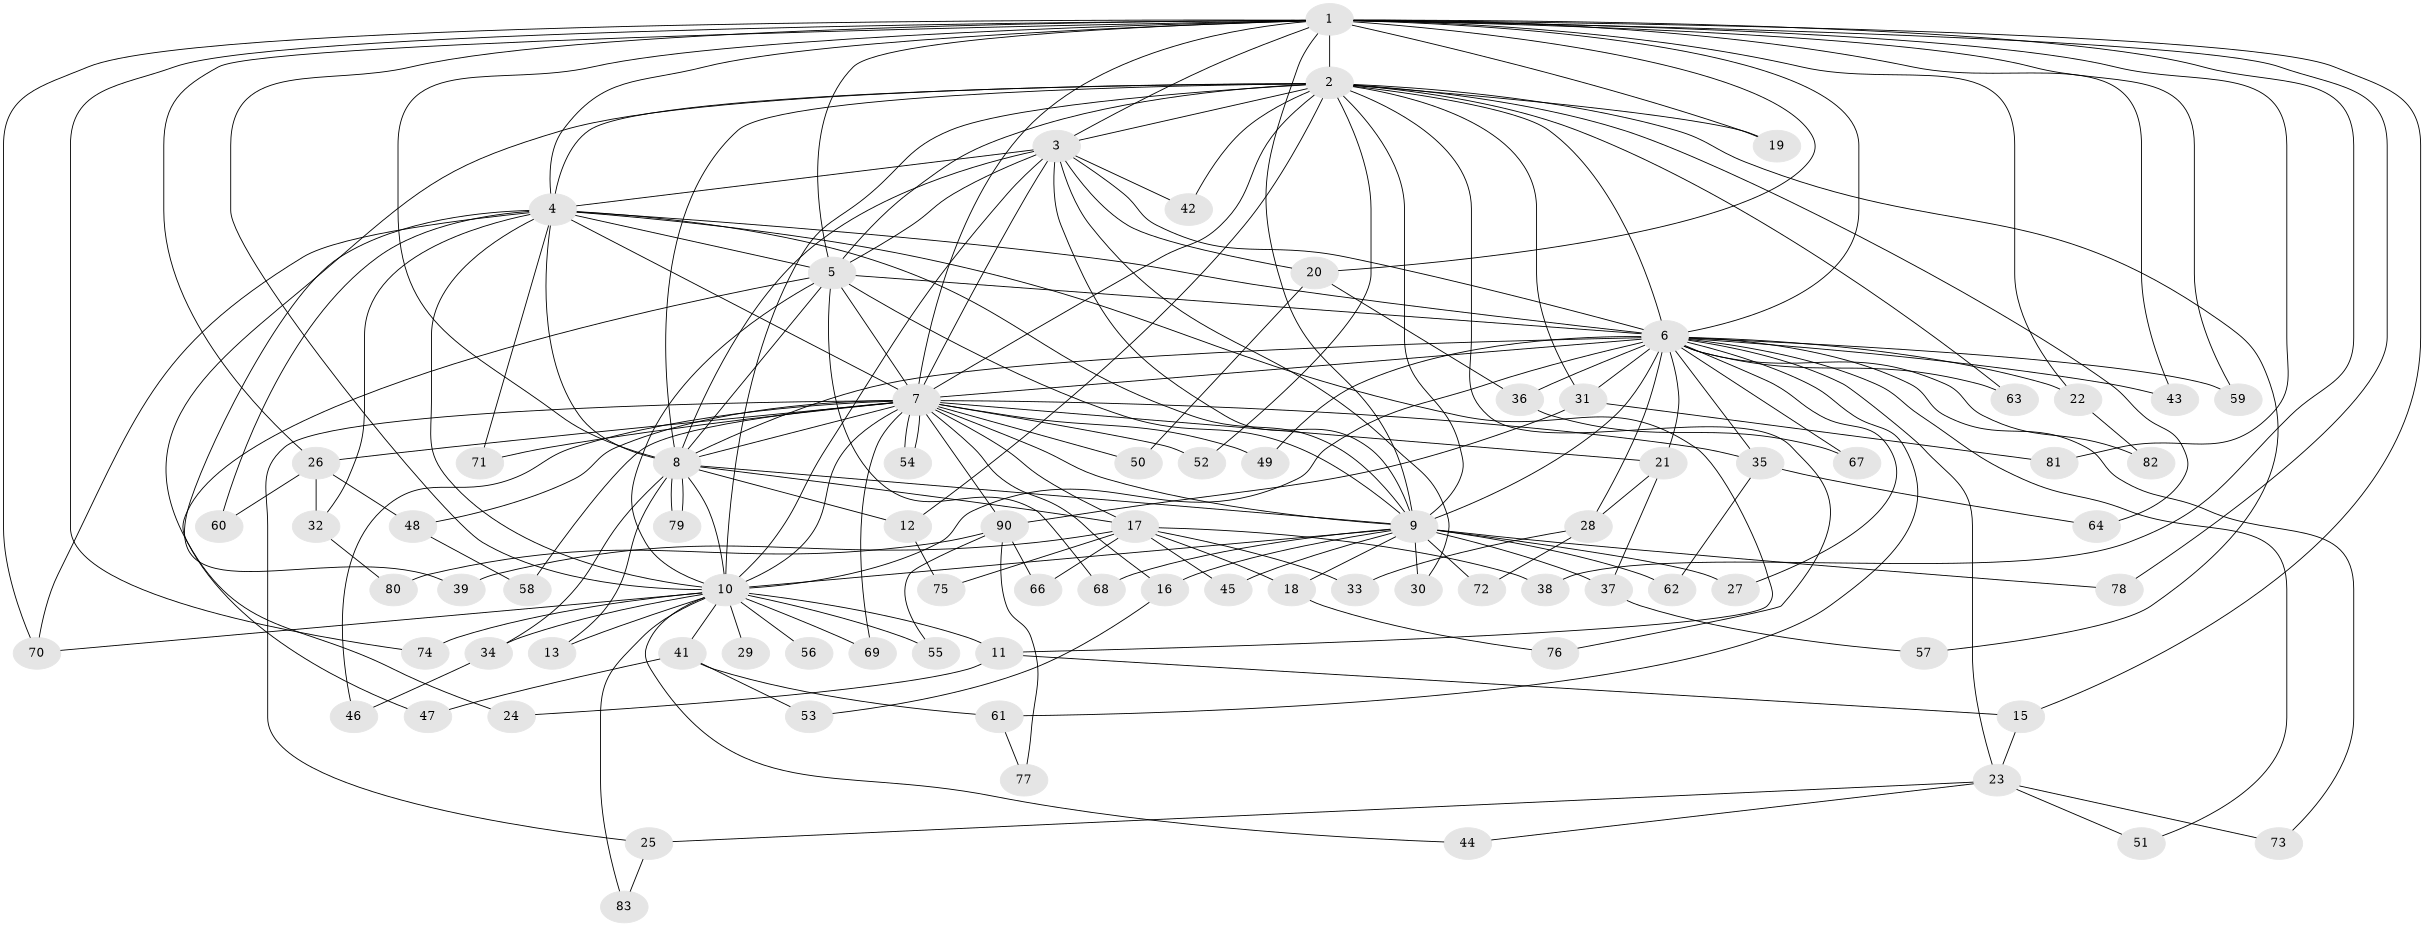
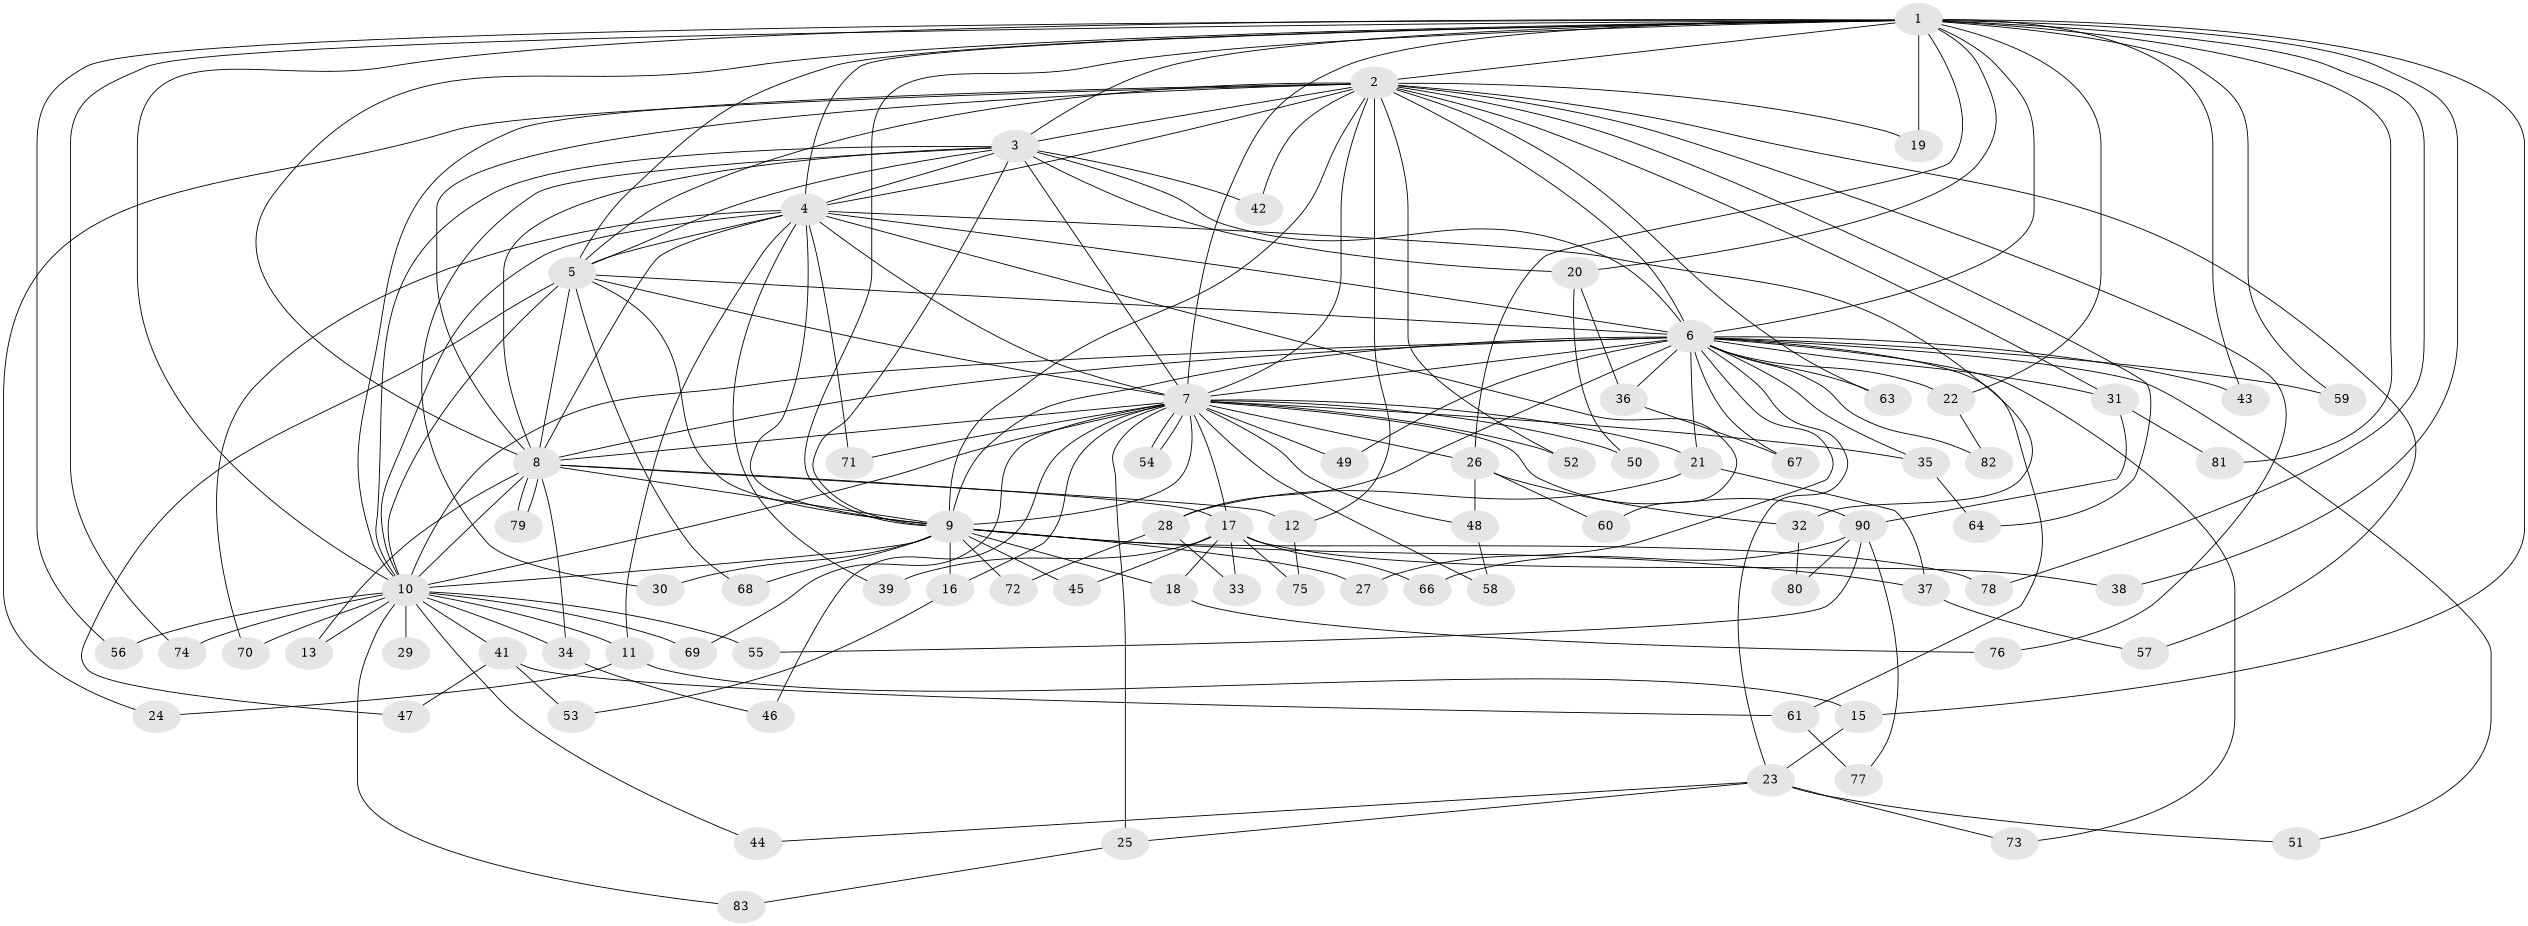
(385, 35) -> (681, 31)
(1672, 590) -> none
